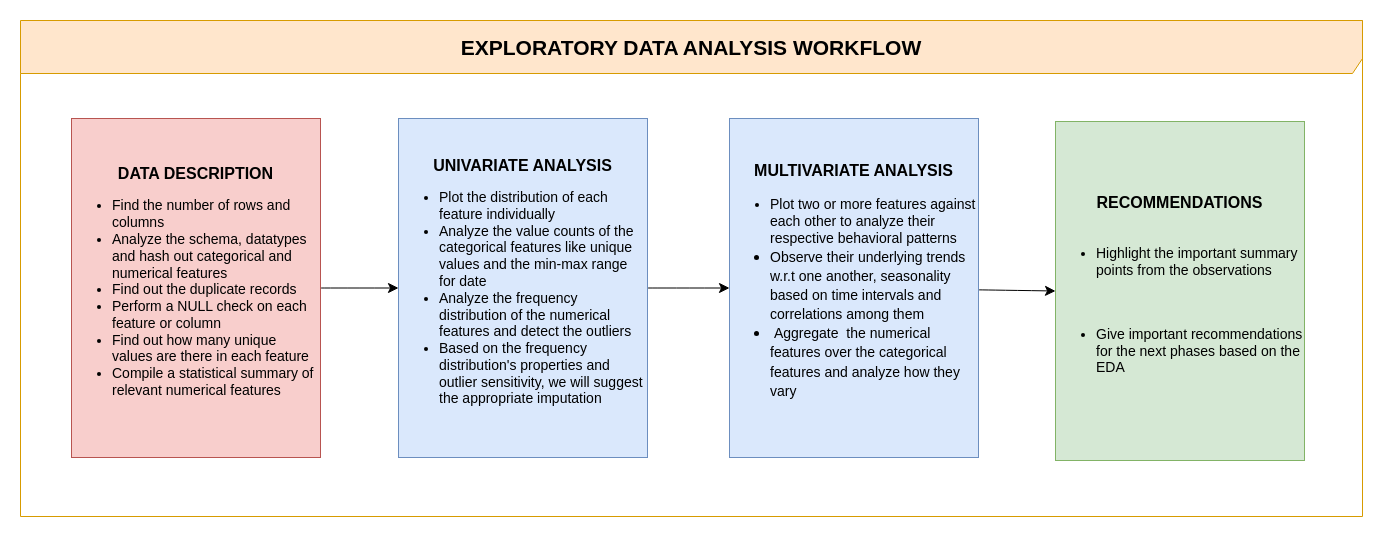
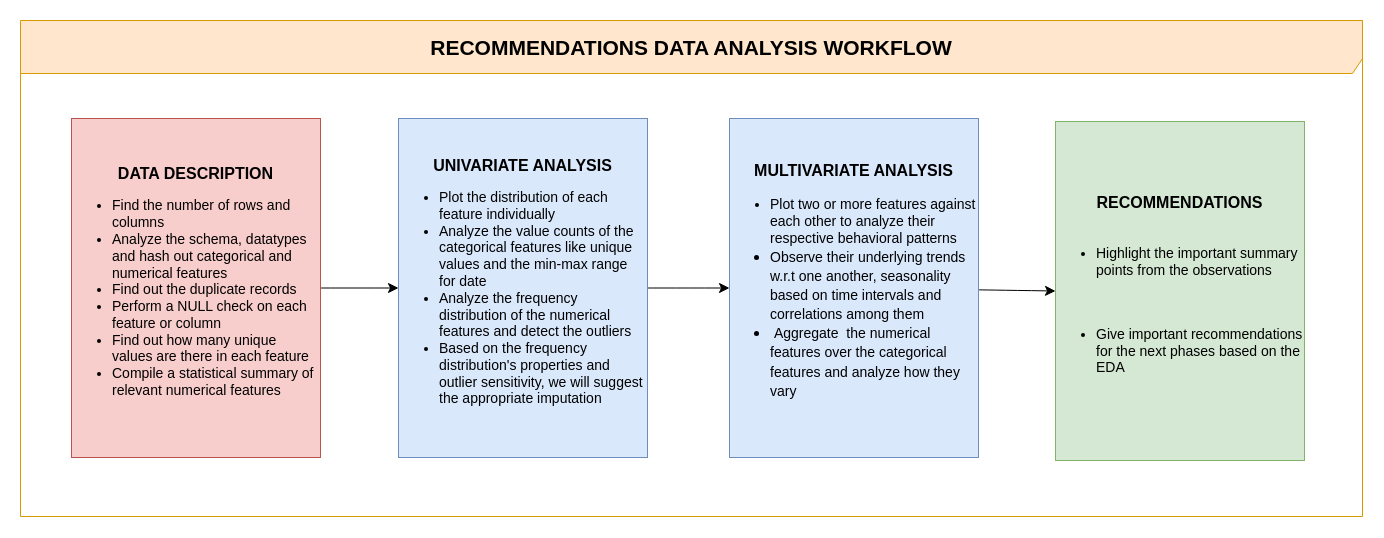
(692, 48) -> (692, 48)
